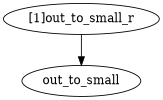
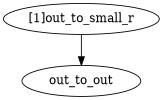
(81, 81) -> (81, 81)
